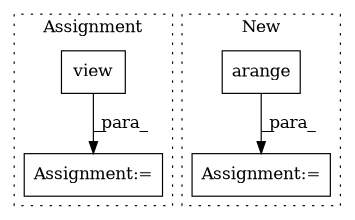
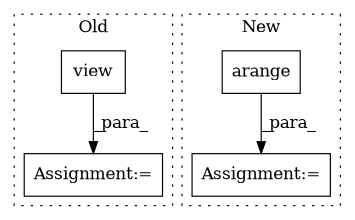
(93, 28) -> (93, 28)
